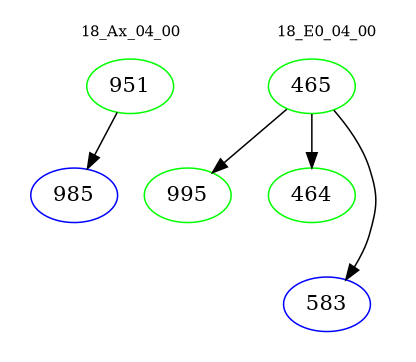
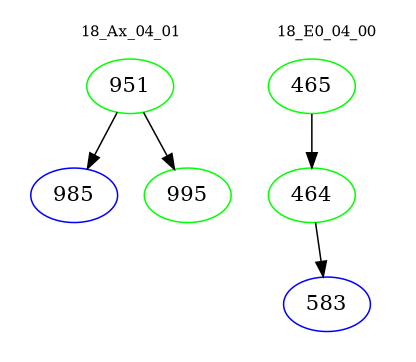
(131, 33) -> (131, 33)
(266, 127) -> (155, 134)
(374, 185) -> (318, 242)
